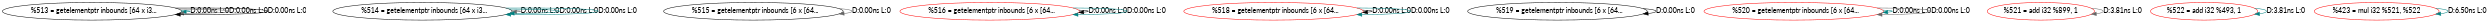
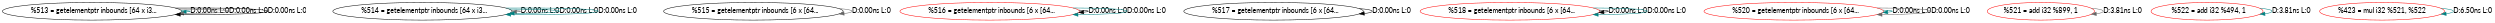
none -> (1274, 11)
(1557, 11) -> none
(2204, 11) -> (2207, 11)
